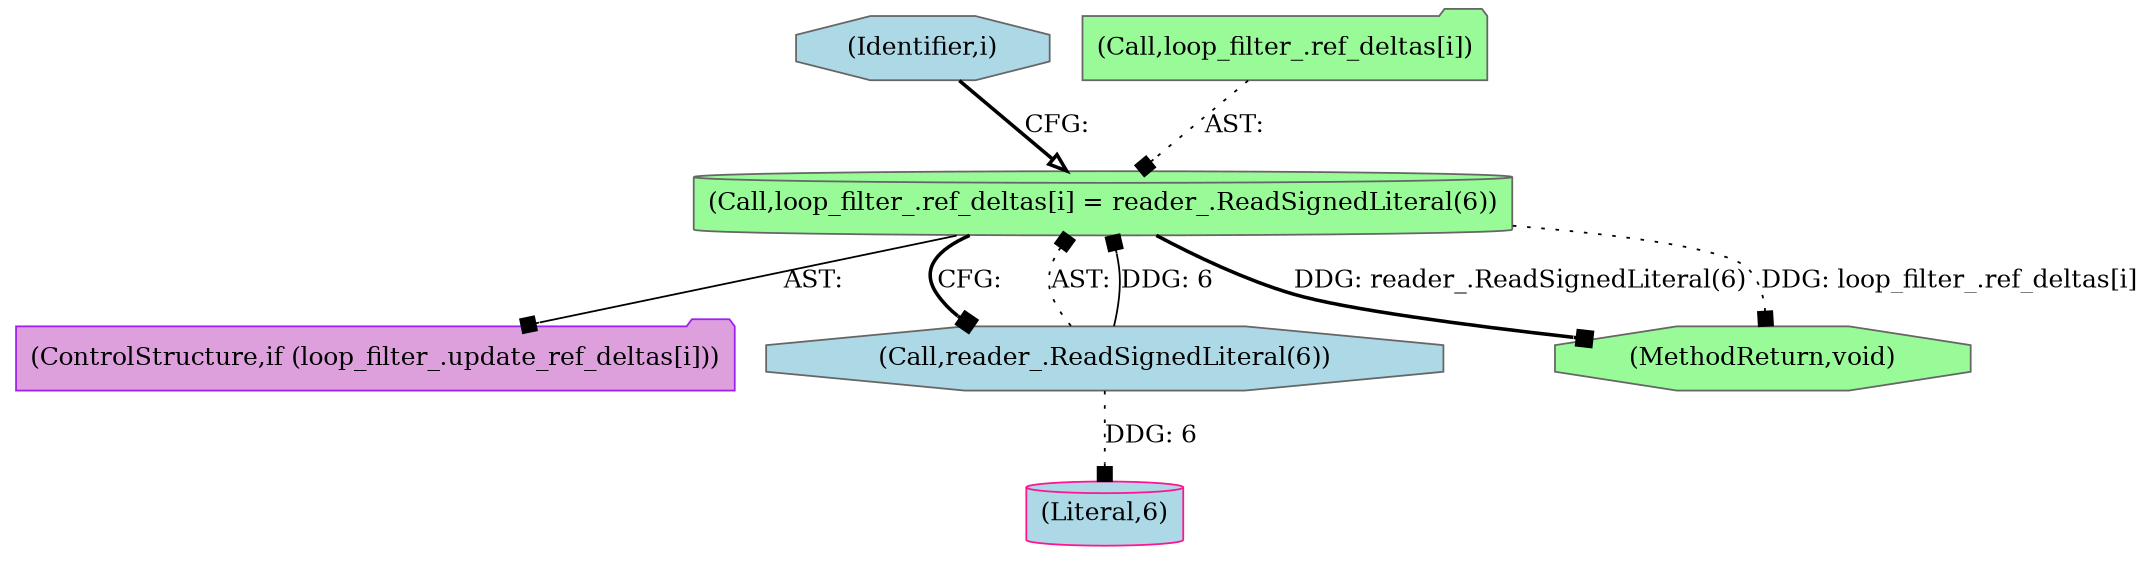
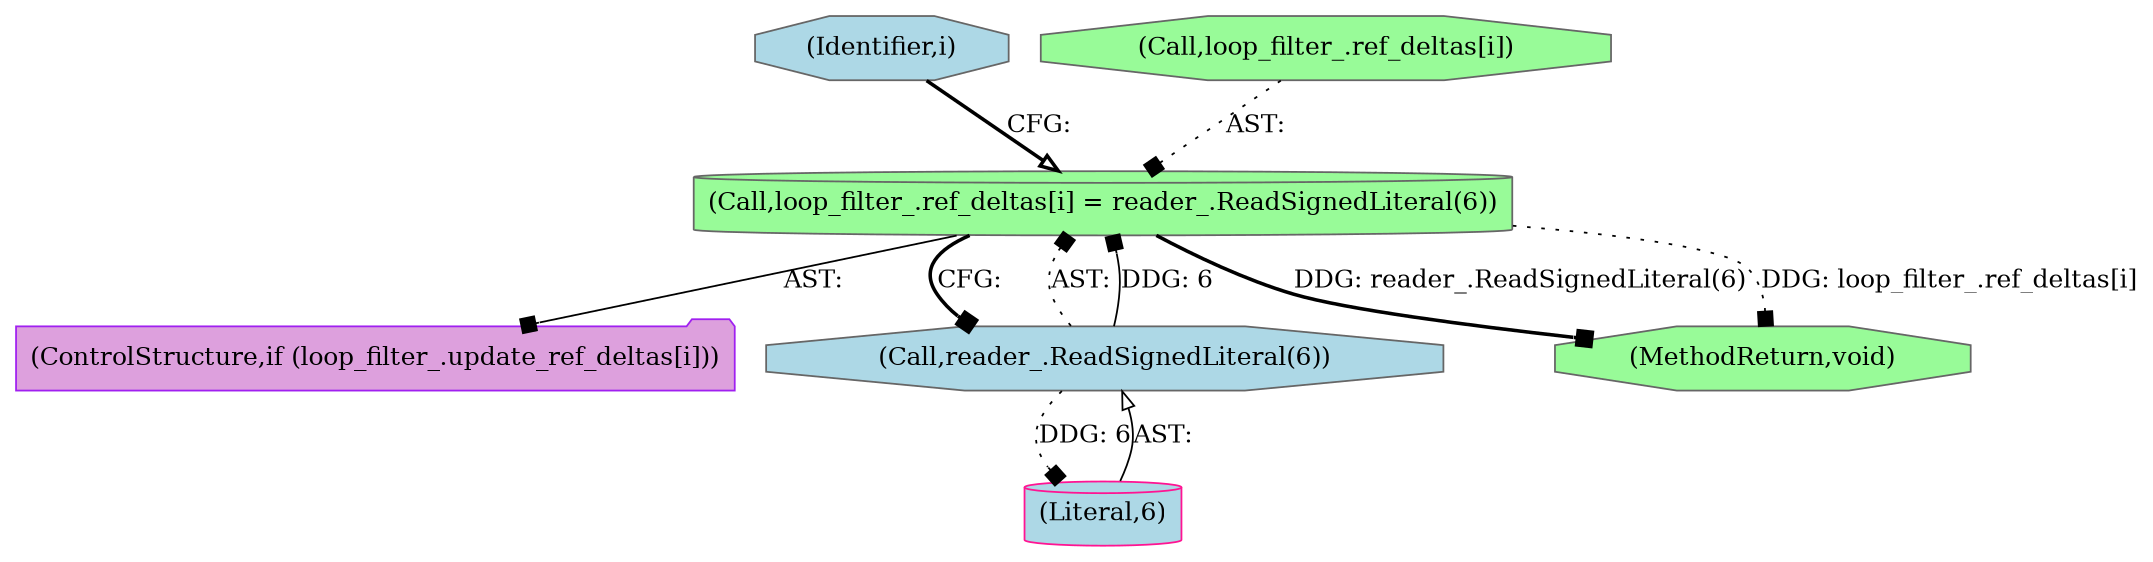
(1285, 48) -> (1326, 48)
none -> (1132, 445)
